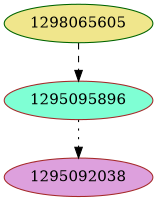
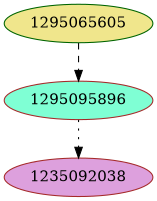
(79, 23) -> (79, 23)
(79, 177) -> (79, 177)
